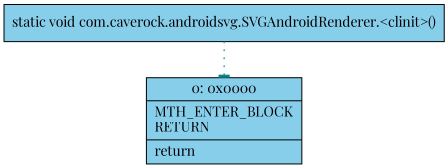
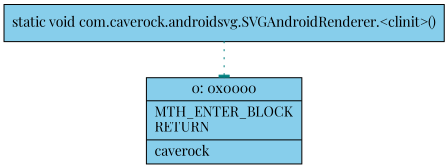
(175, 151) -> (182, 151)
